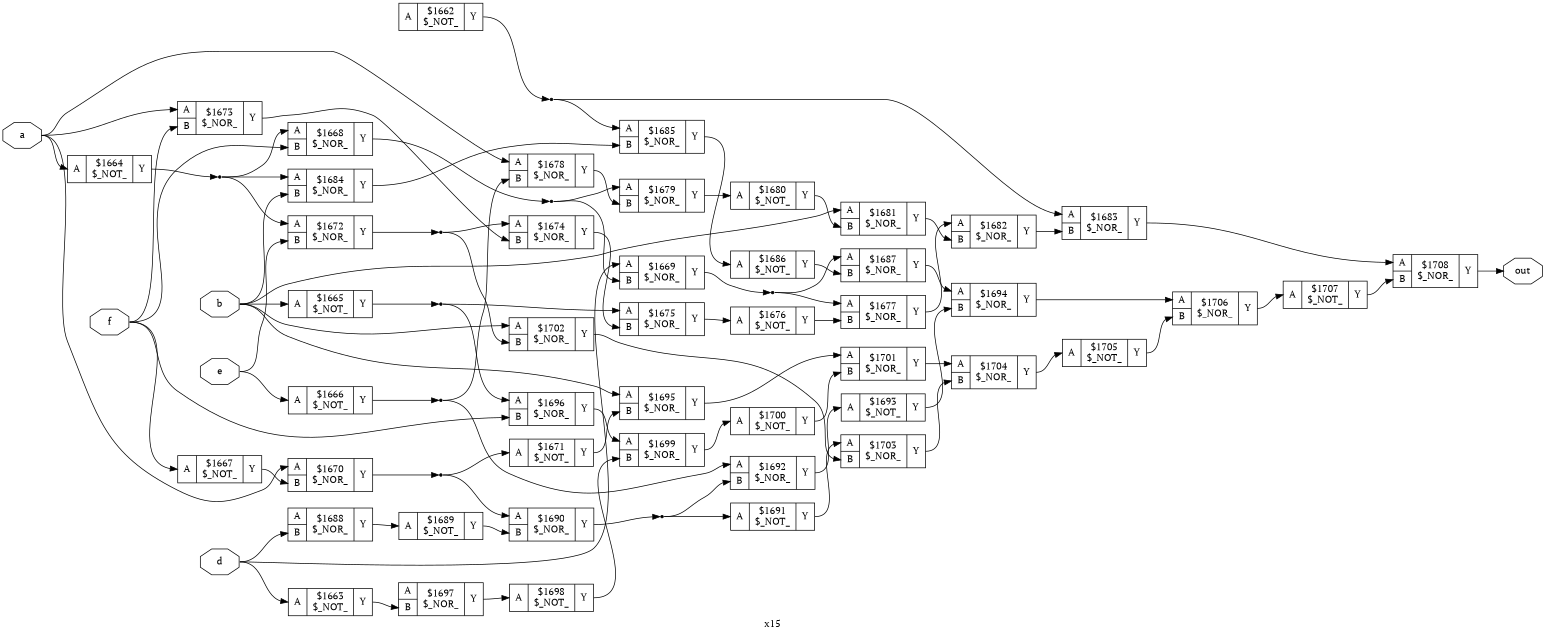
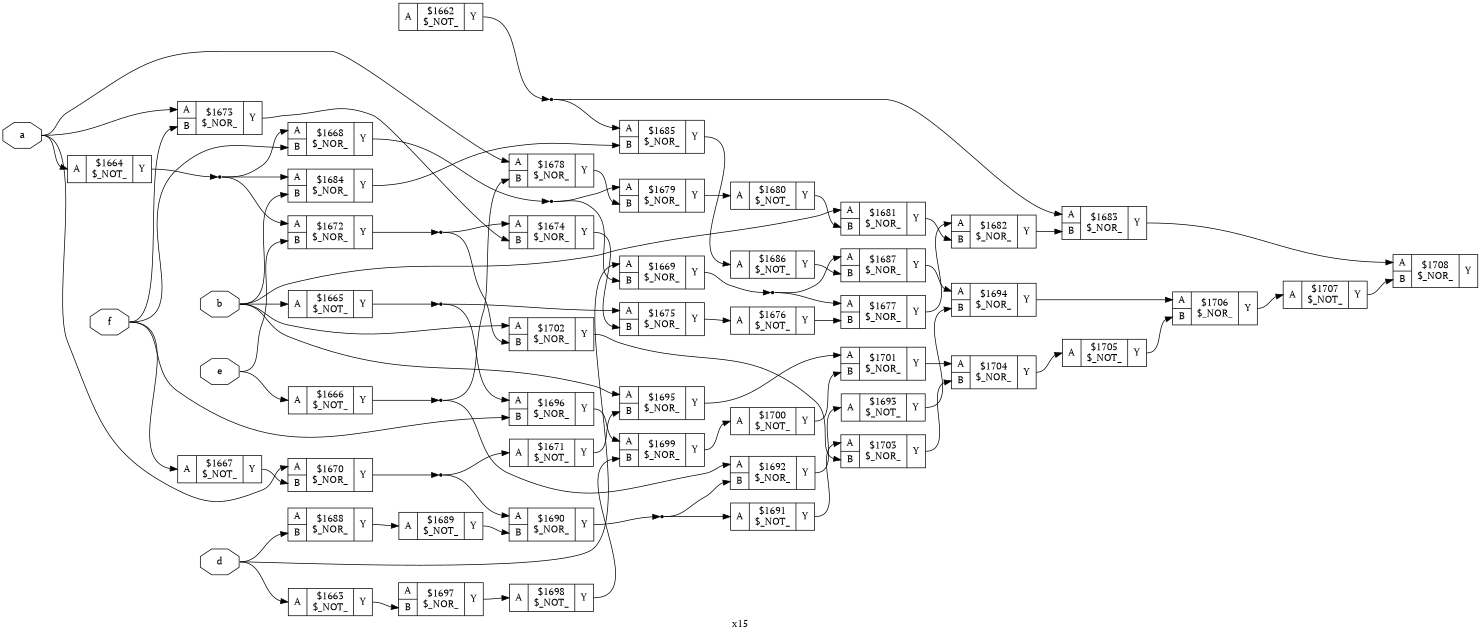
(1523, 271) -> none
